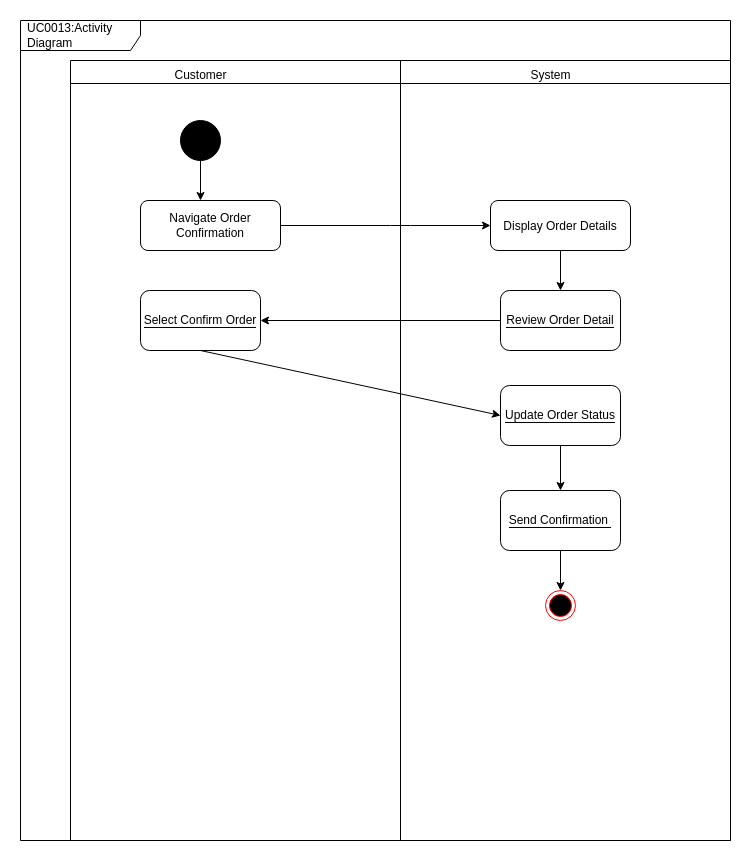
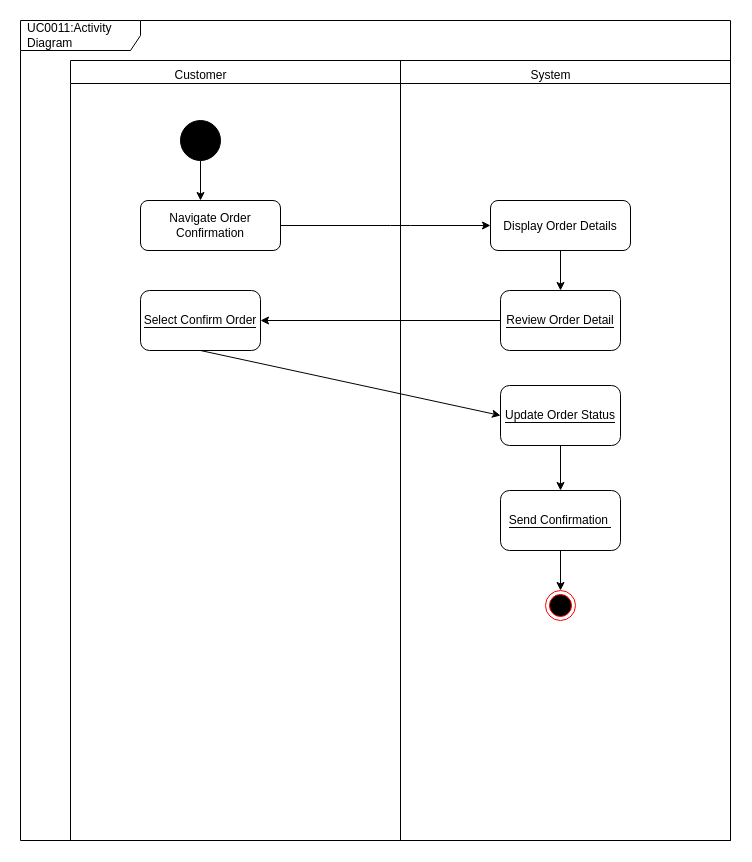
(84, 36) -> (84, 36)
